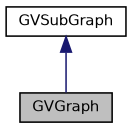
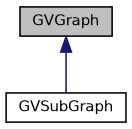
(66, 73) -> (66, 73)
